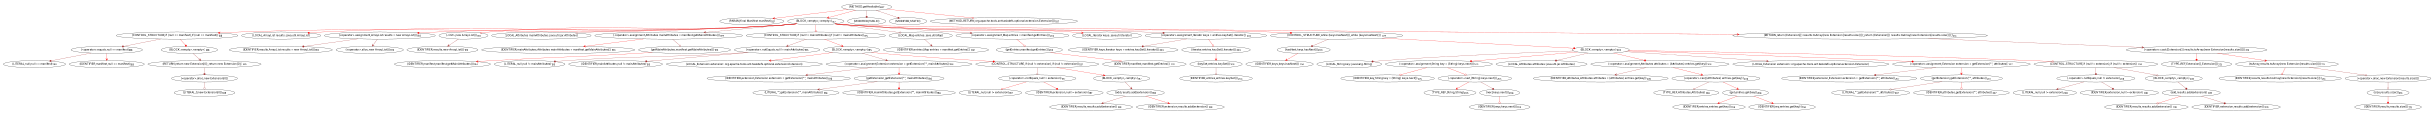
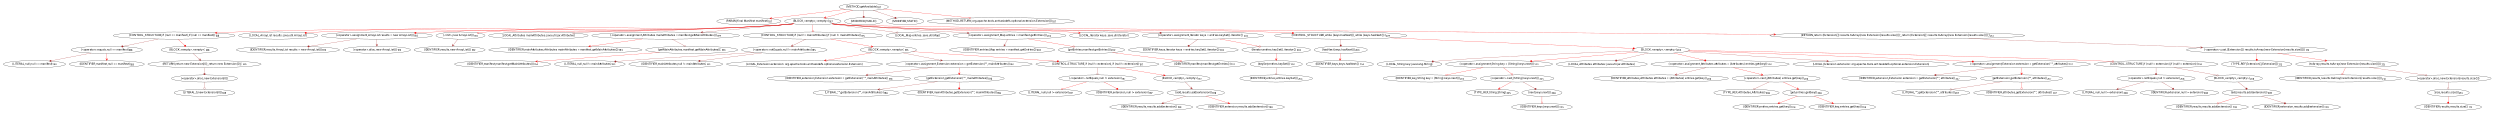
(882, 7) -> (879, 7)
(928, 42) -> (1006, 42)
